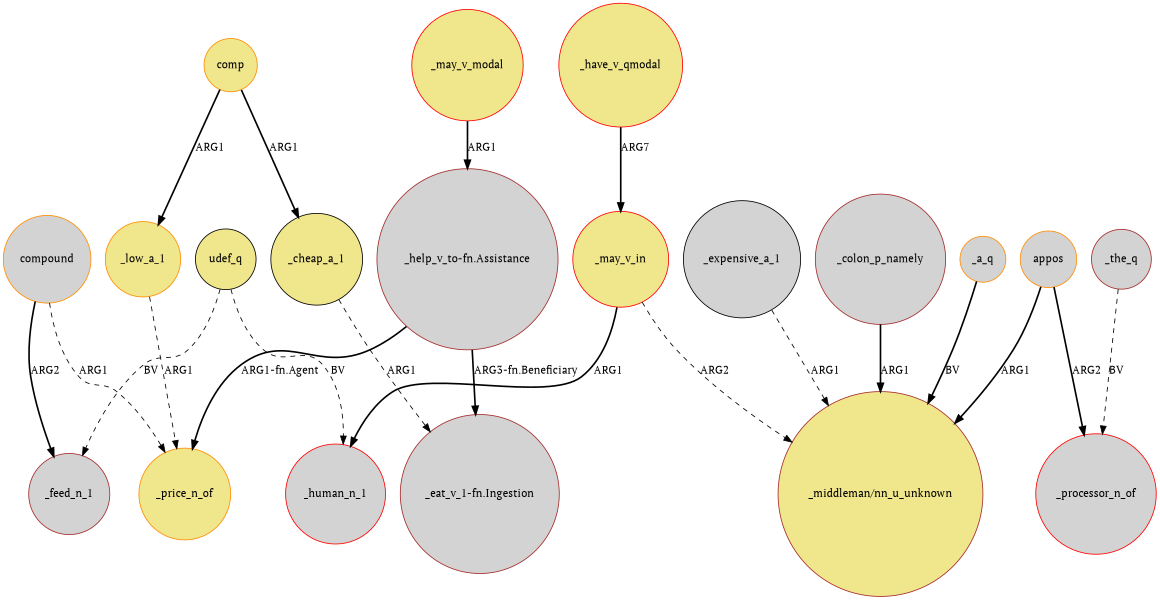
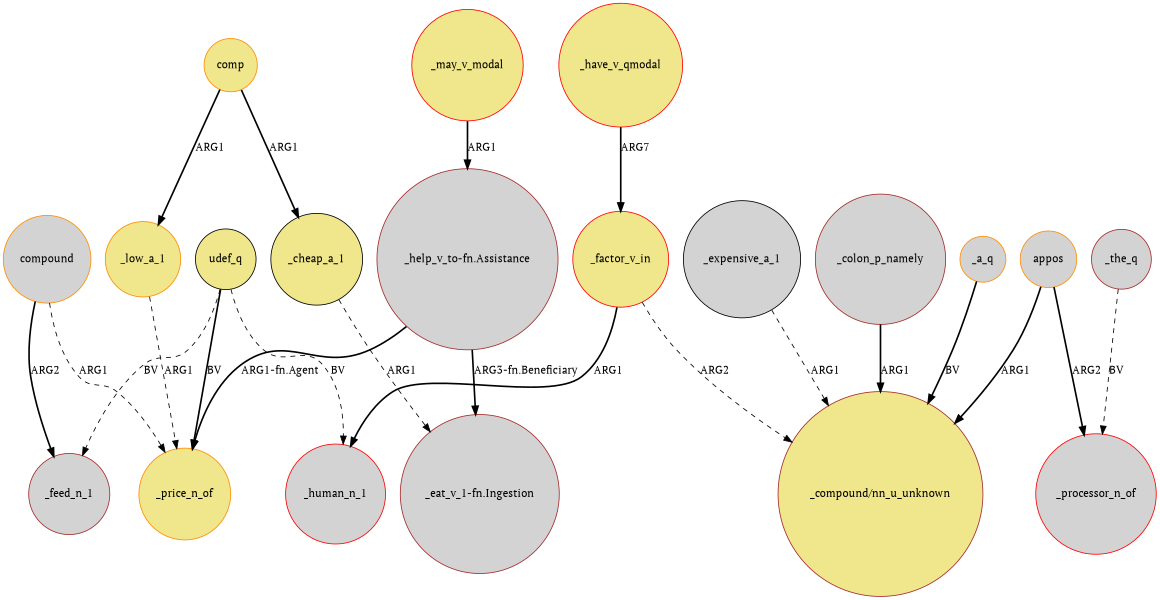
(621, 259) -> (621, 259)
none -> (207, 365)
(880, 494) -> (880, 494)
